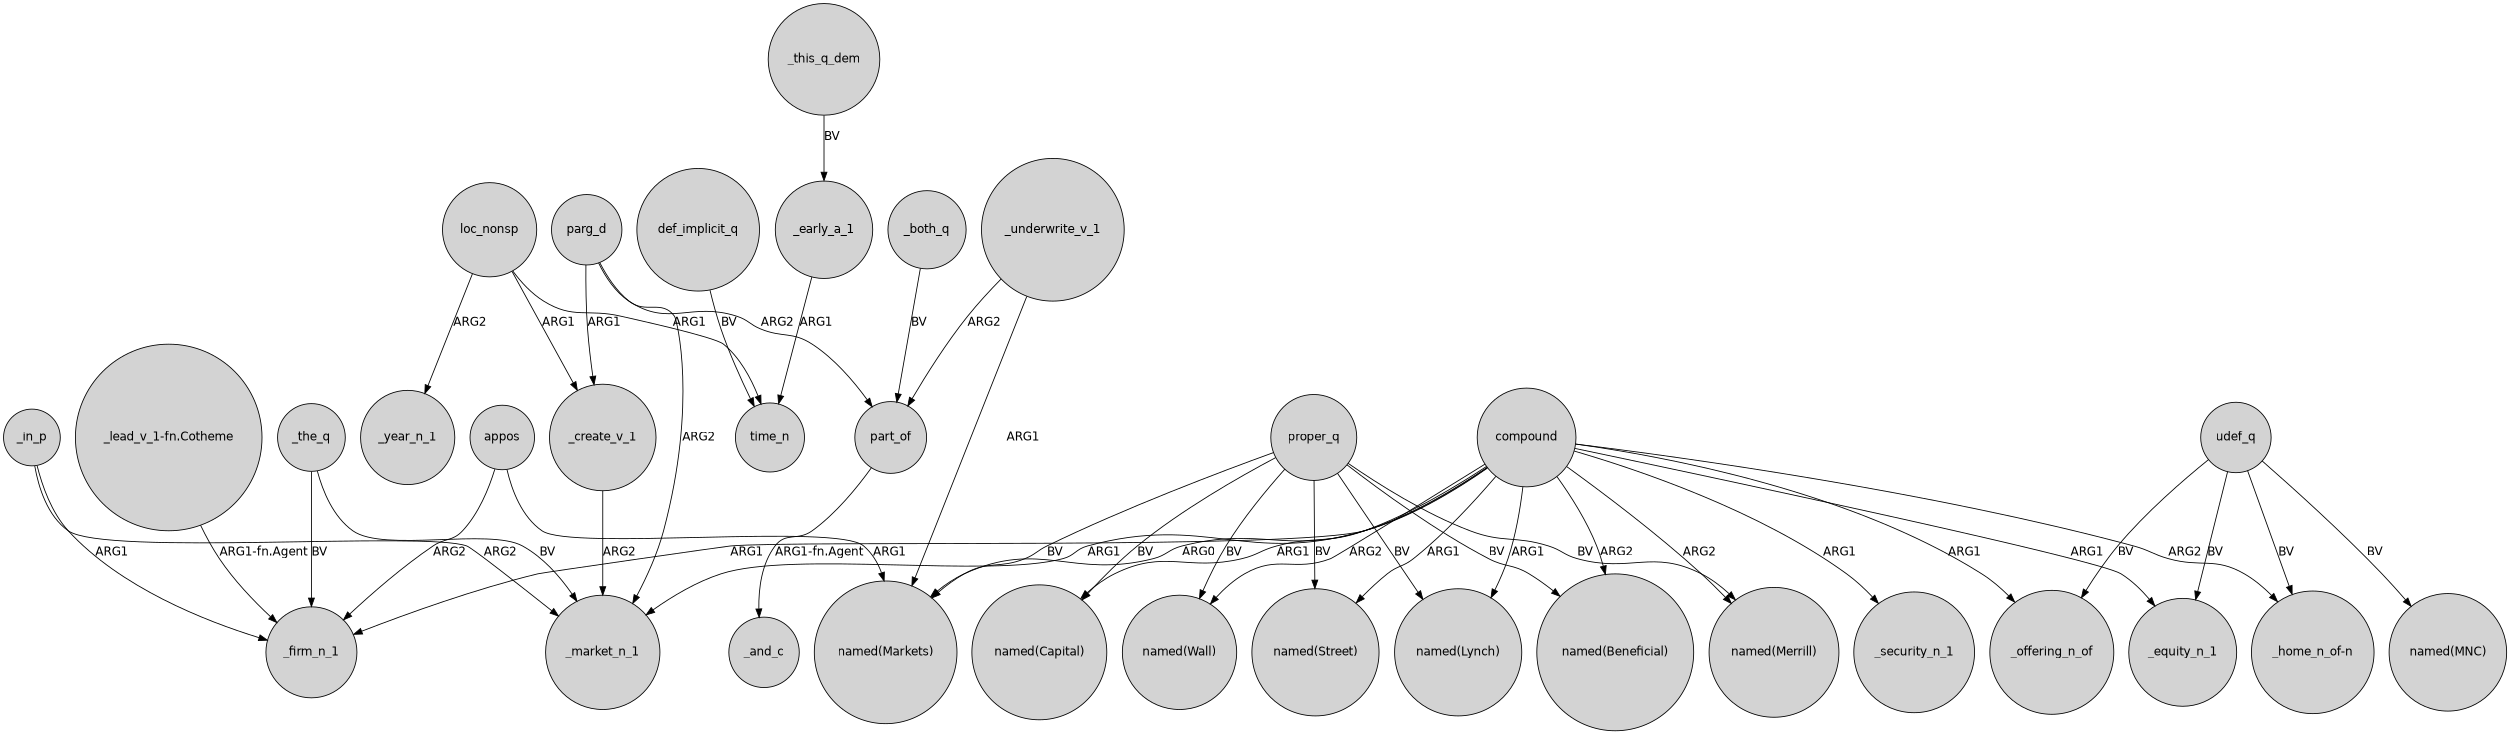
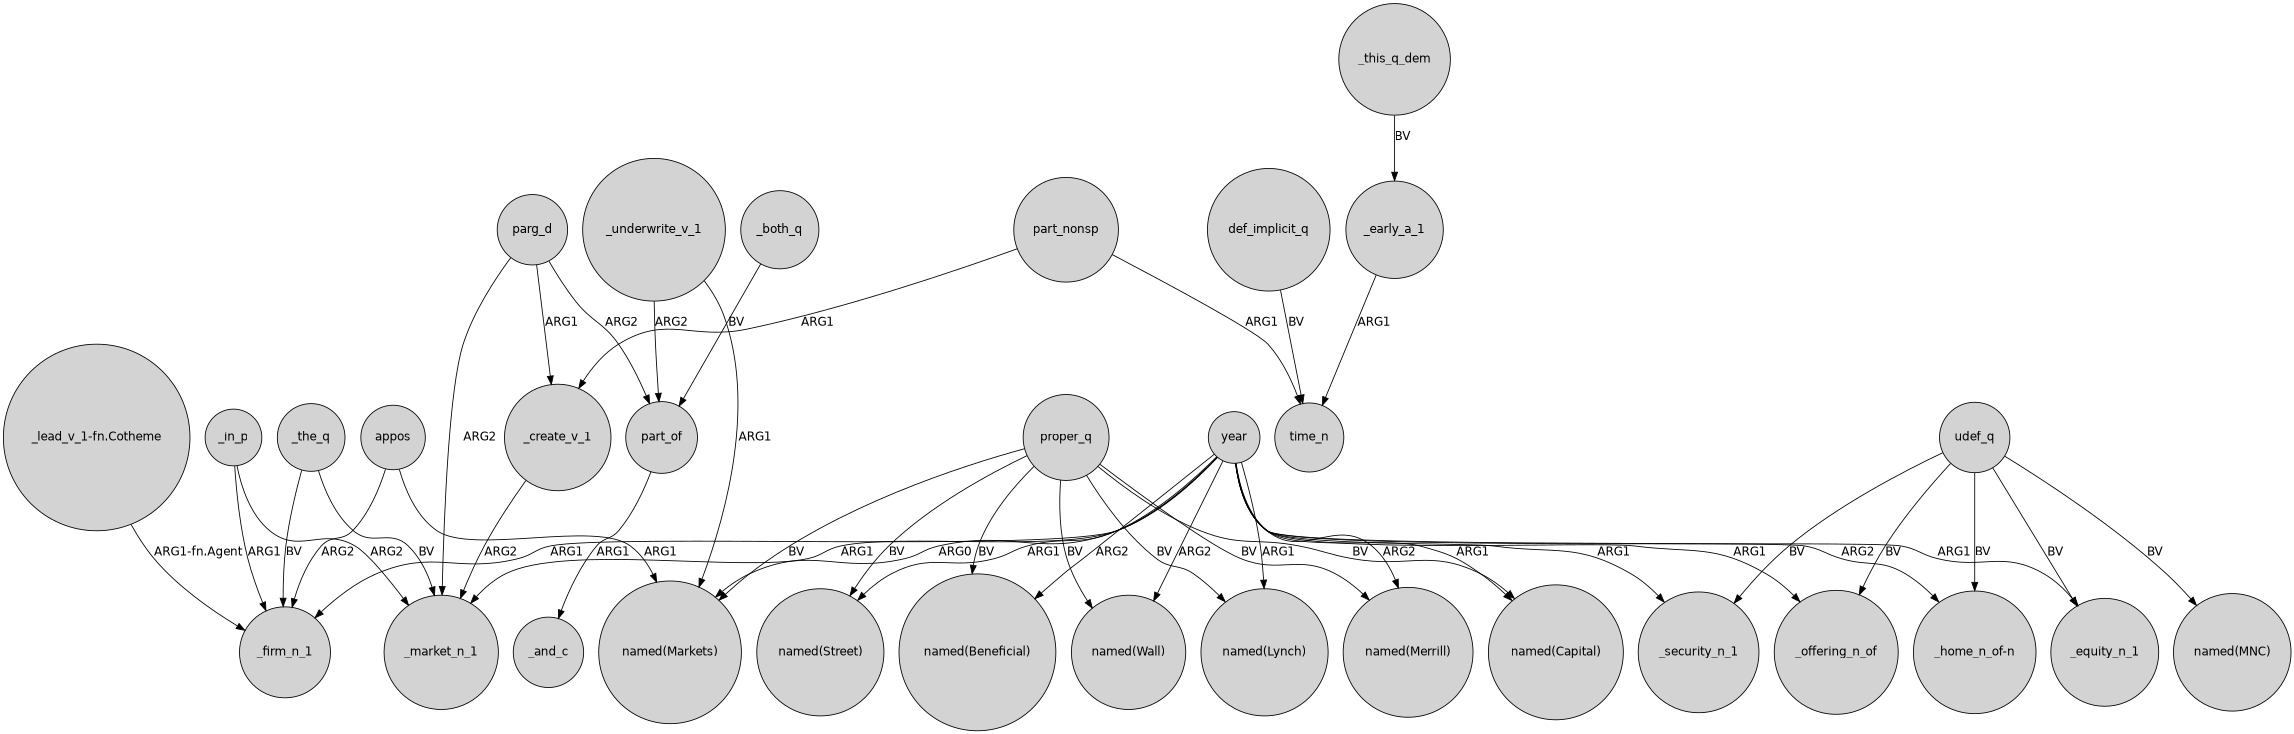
(490, 230) -> (1066, 230)
(408, 437) -> none
(1527, 437) -> (1234, 437)
none -> (1833, 514)
(819, 552) -> (613, 552)
